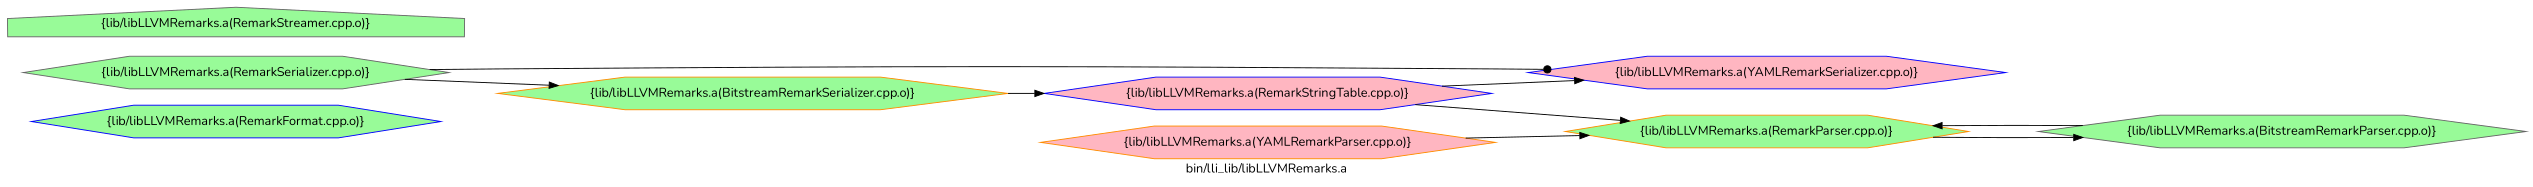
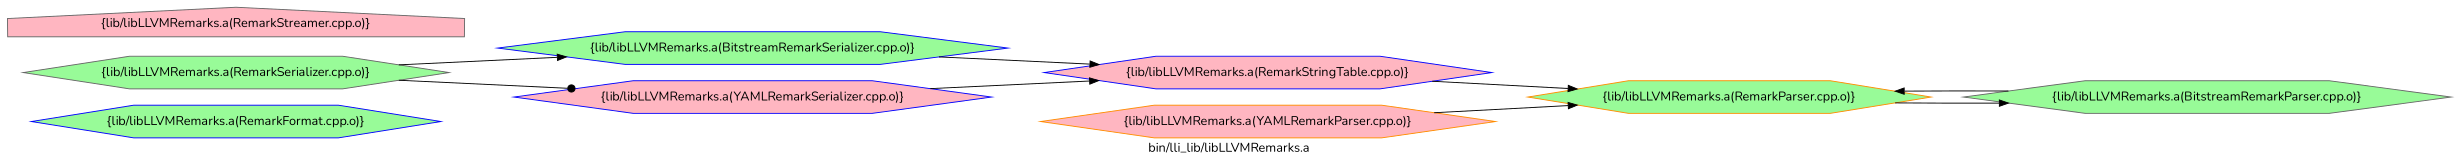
(236, 24) -> (236, 24)
(1508, 83) -> (1010, 85)
(753, 93) -> (753, 48)
